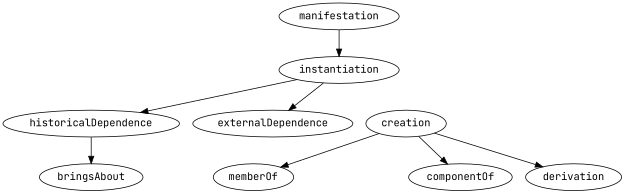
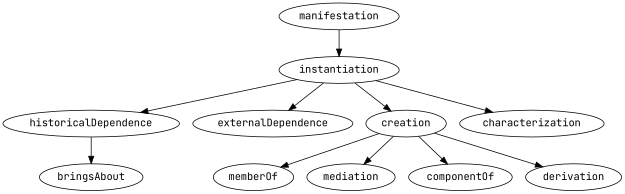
none -> (370, 95)
none -> (532, 124)
none -> (351, 177)
